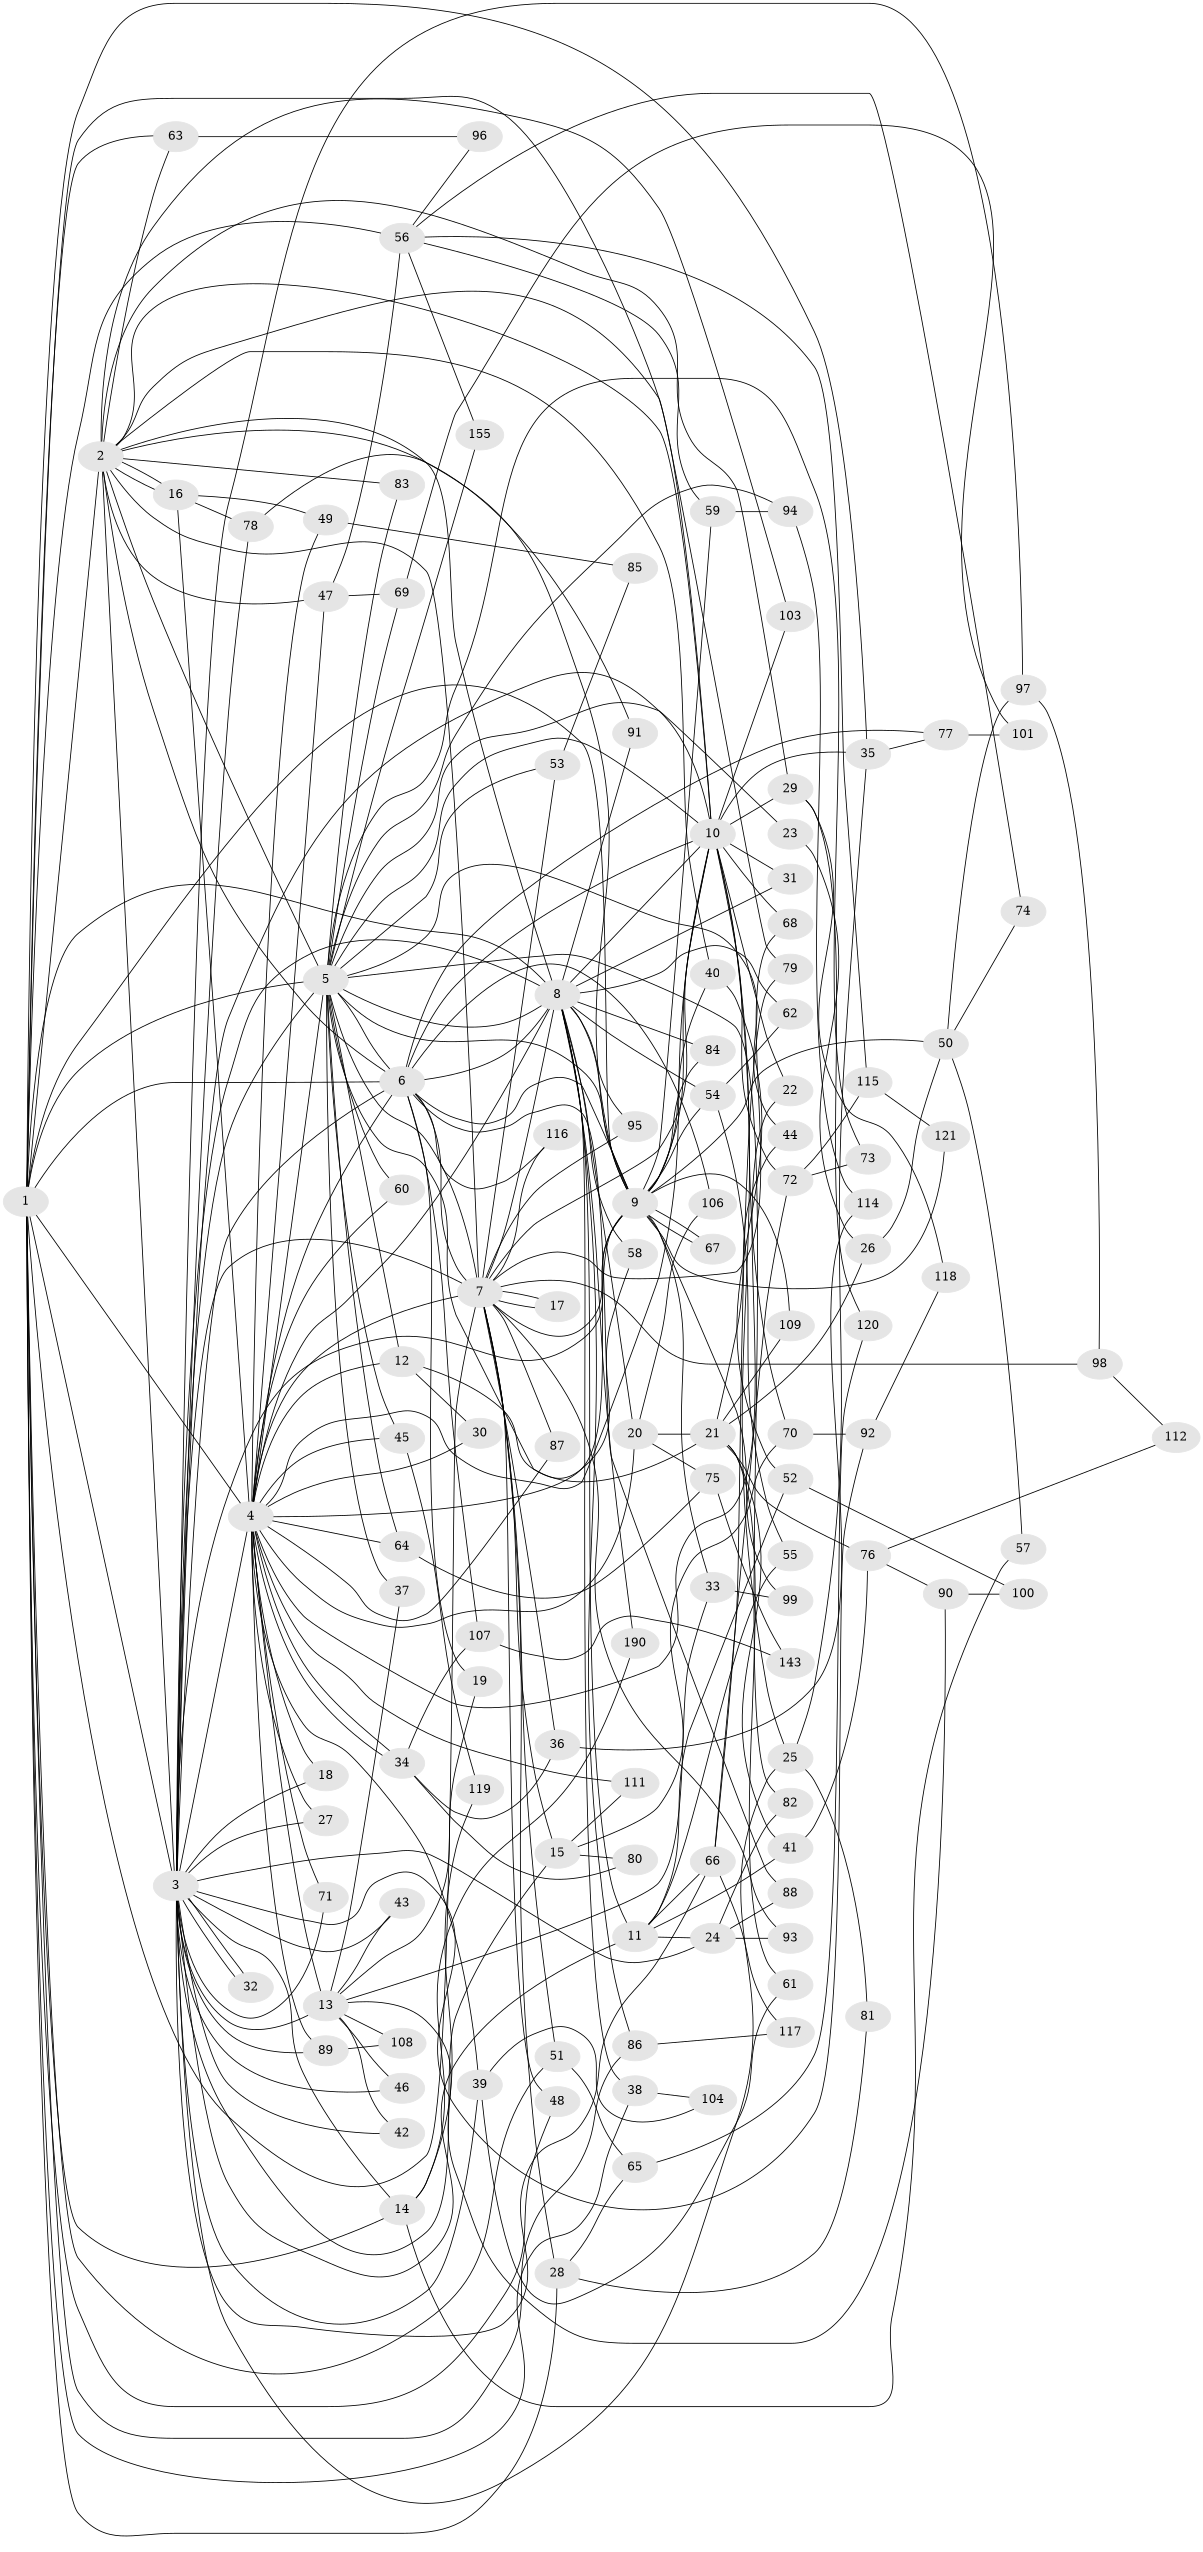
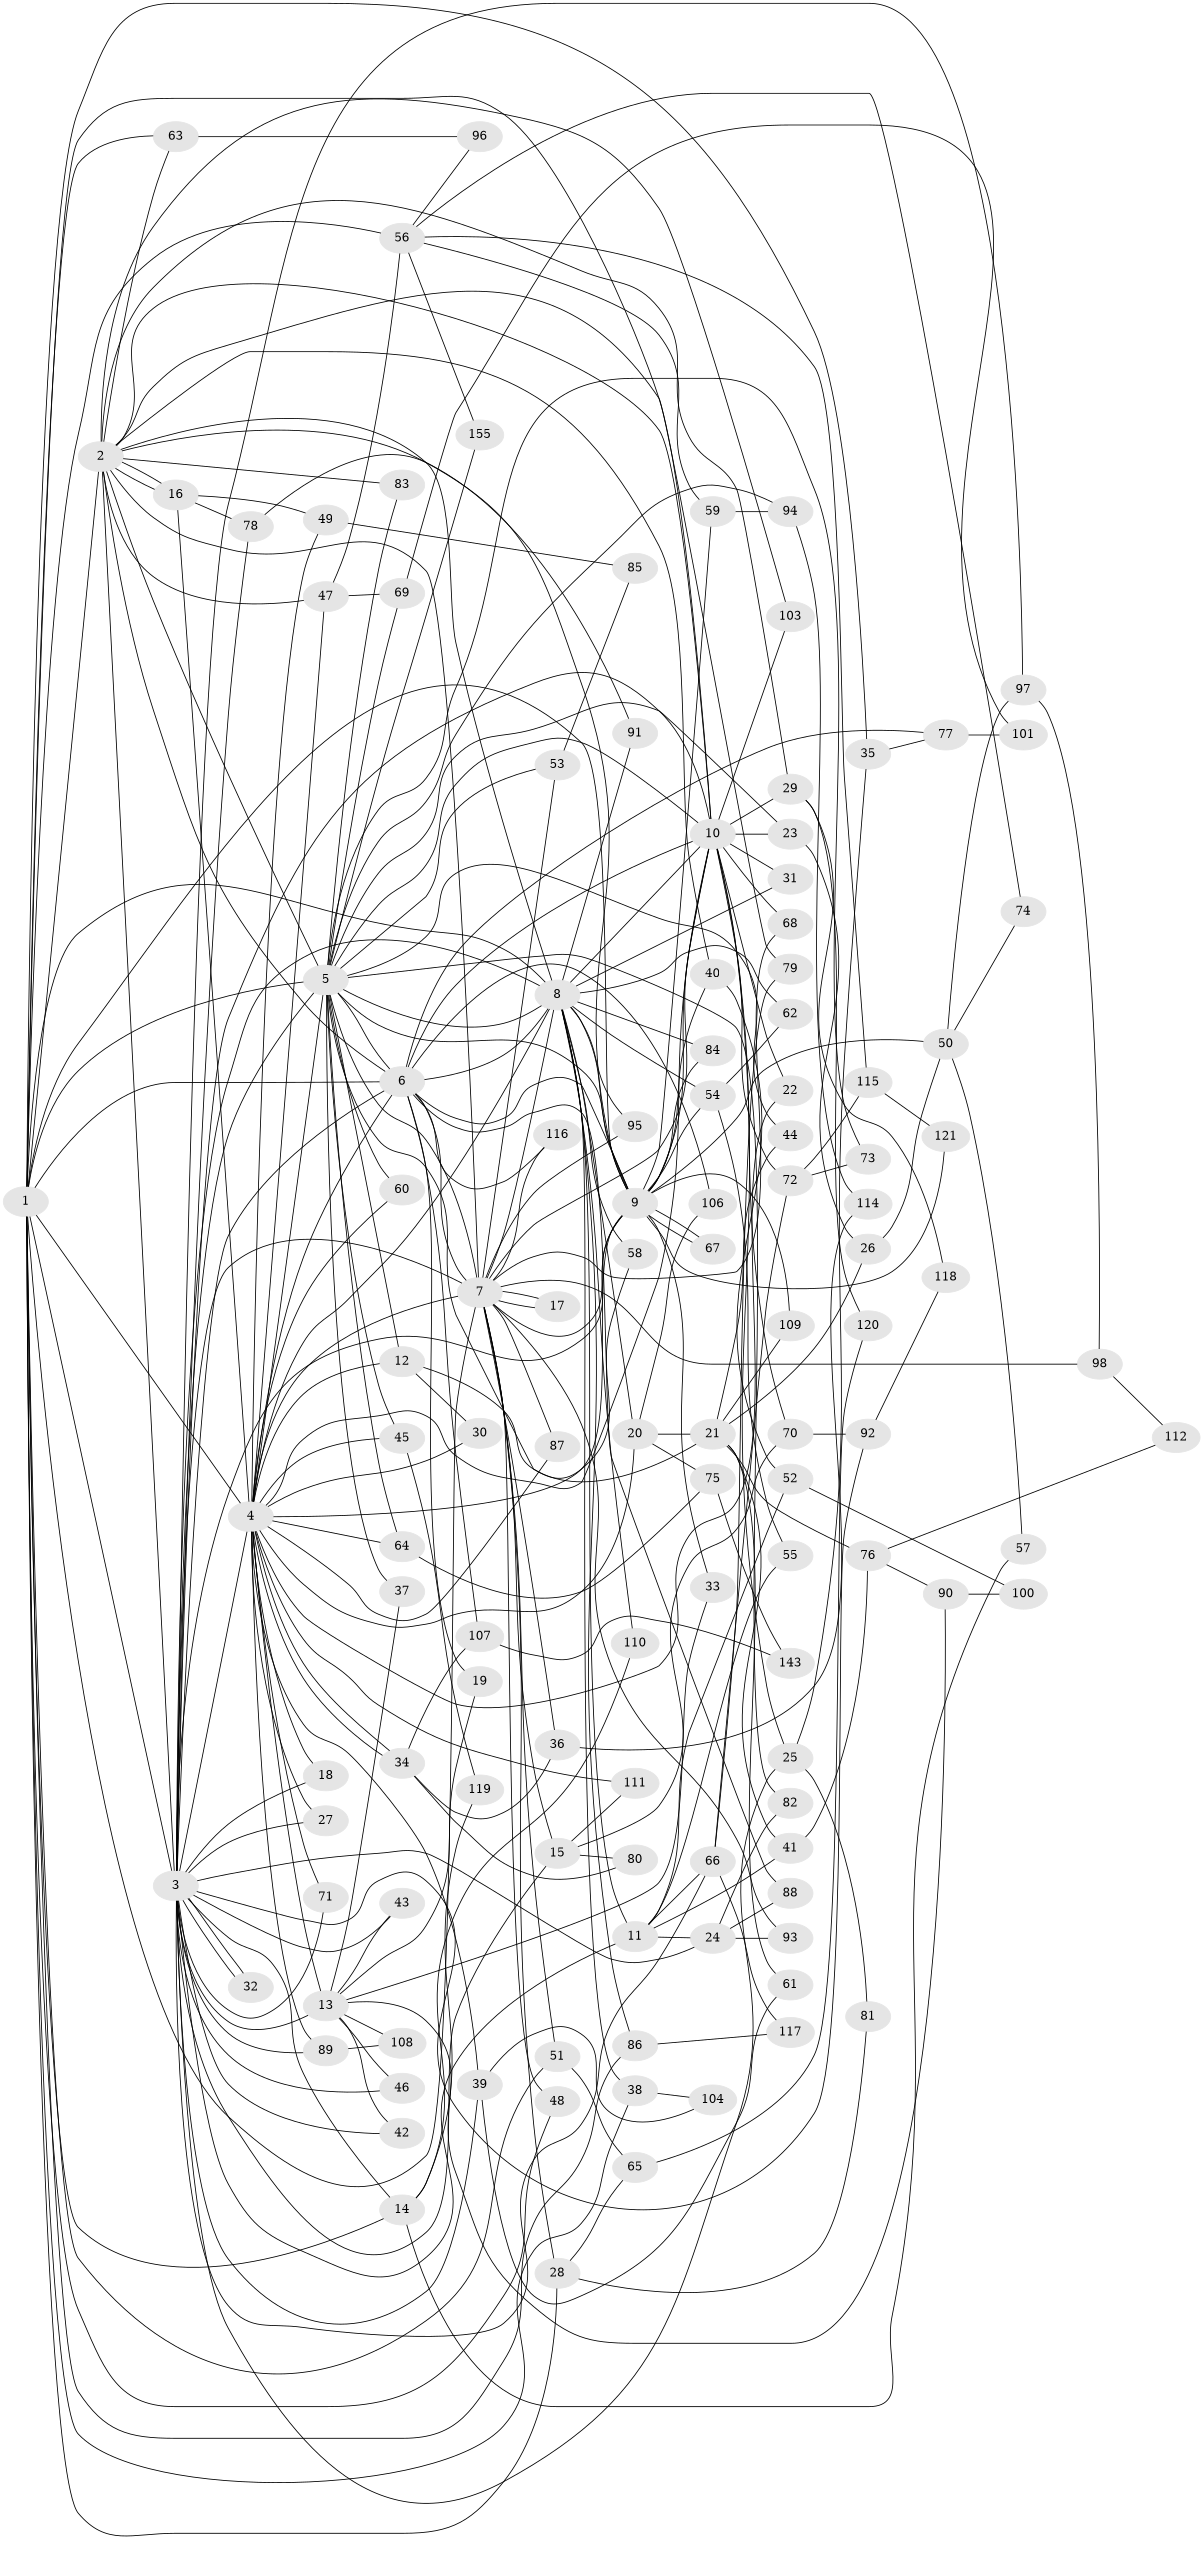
(771, 764) -> (752, 834)
(790, 1601) -> none
(635, 1643) -> (635, 1643)
